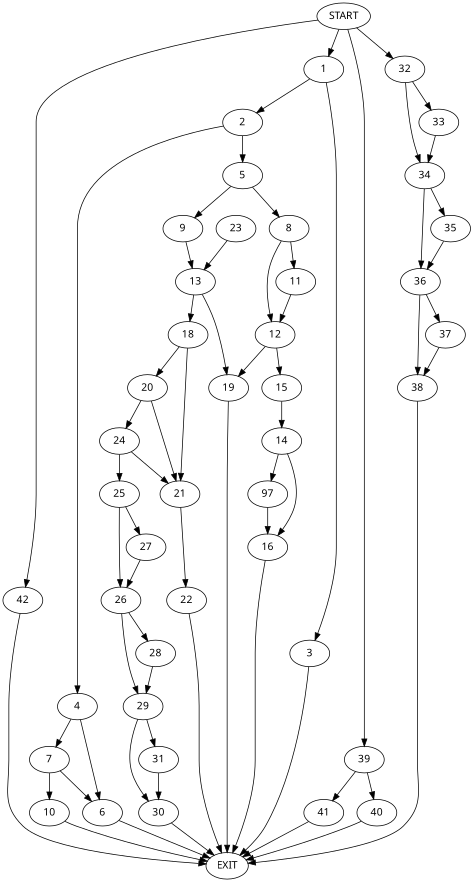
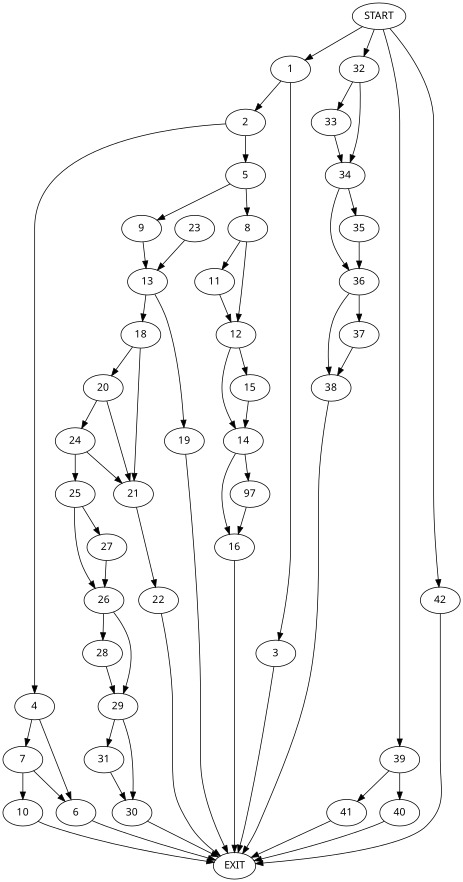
(254, 359) -> (222, 385)
